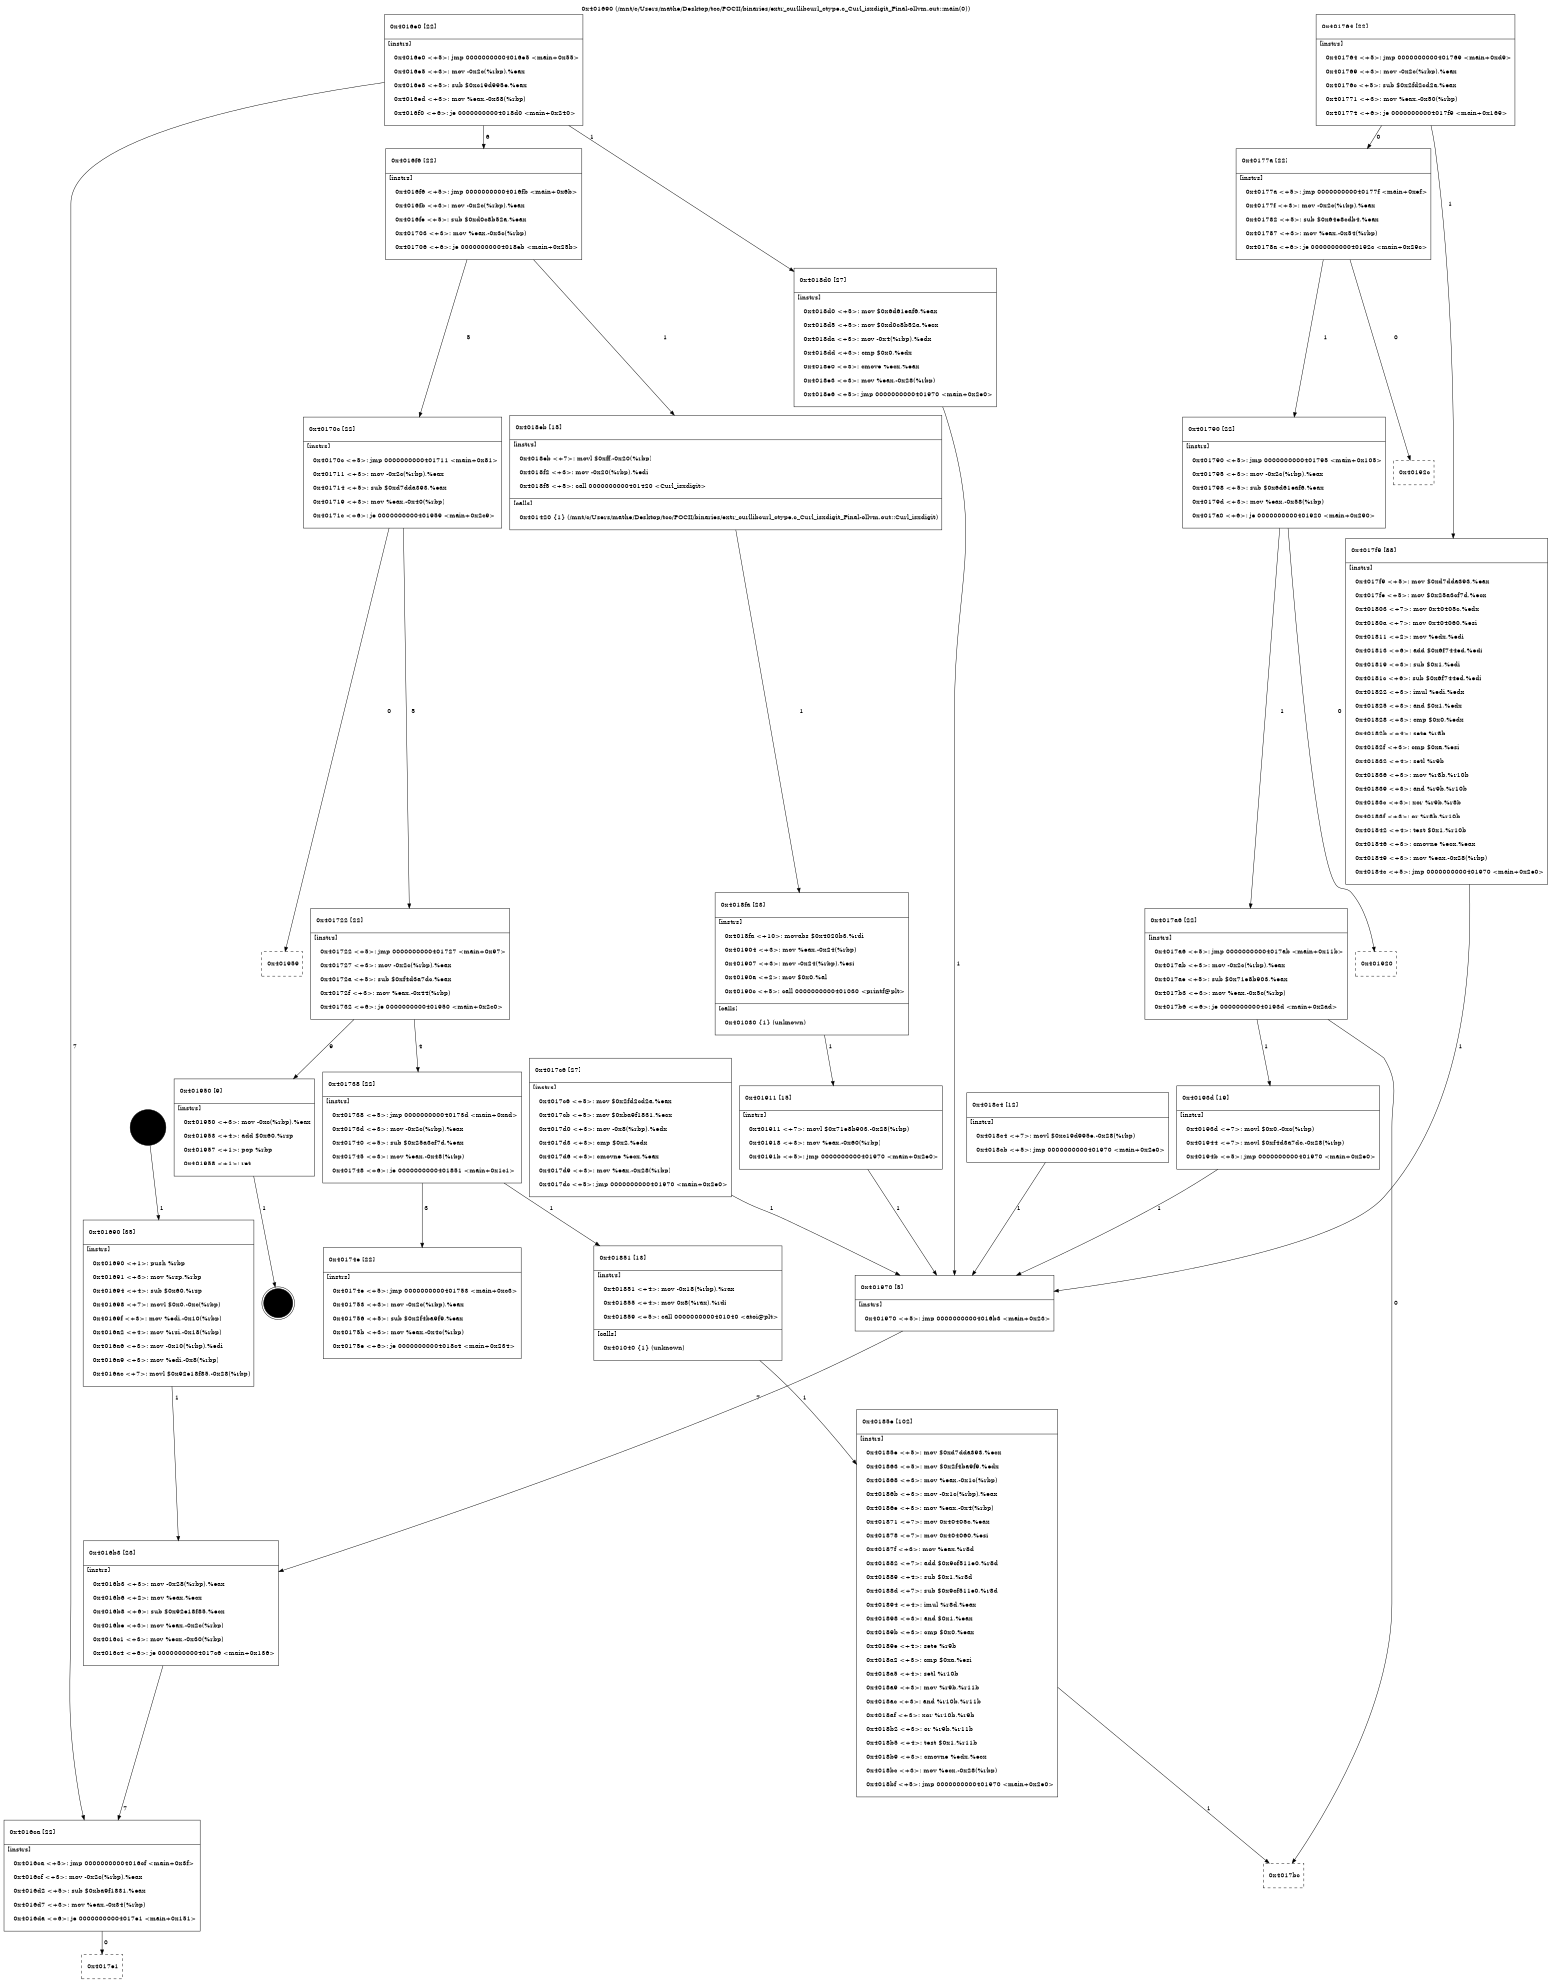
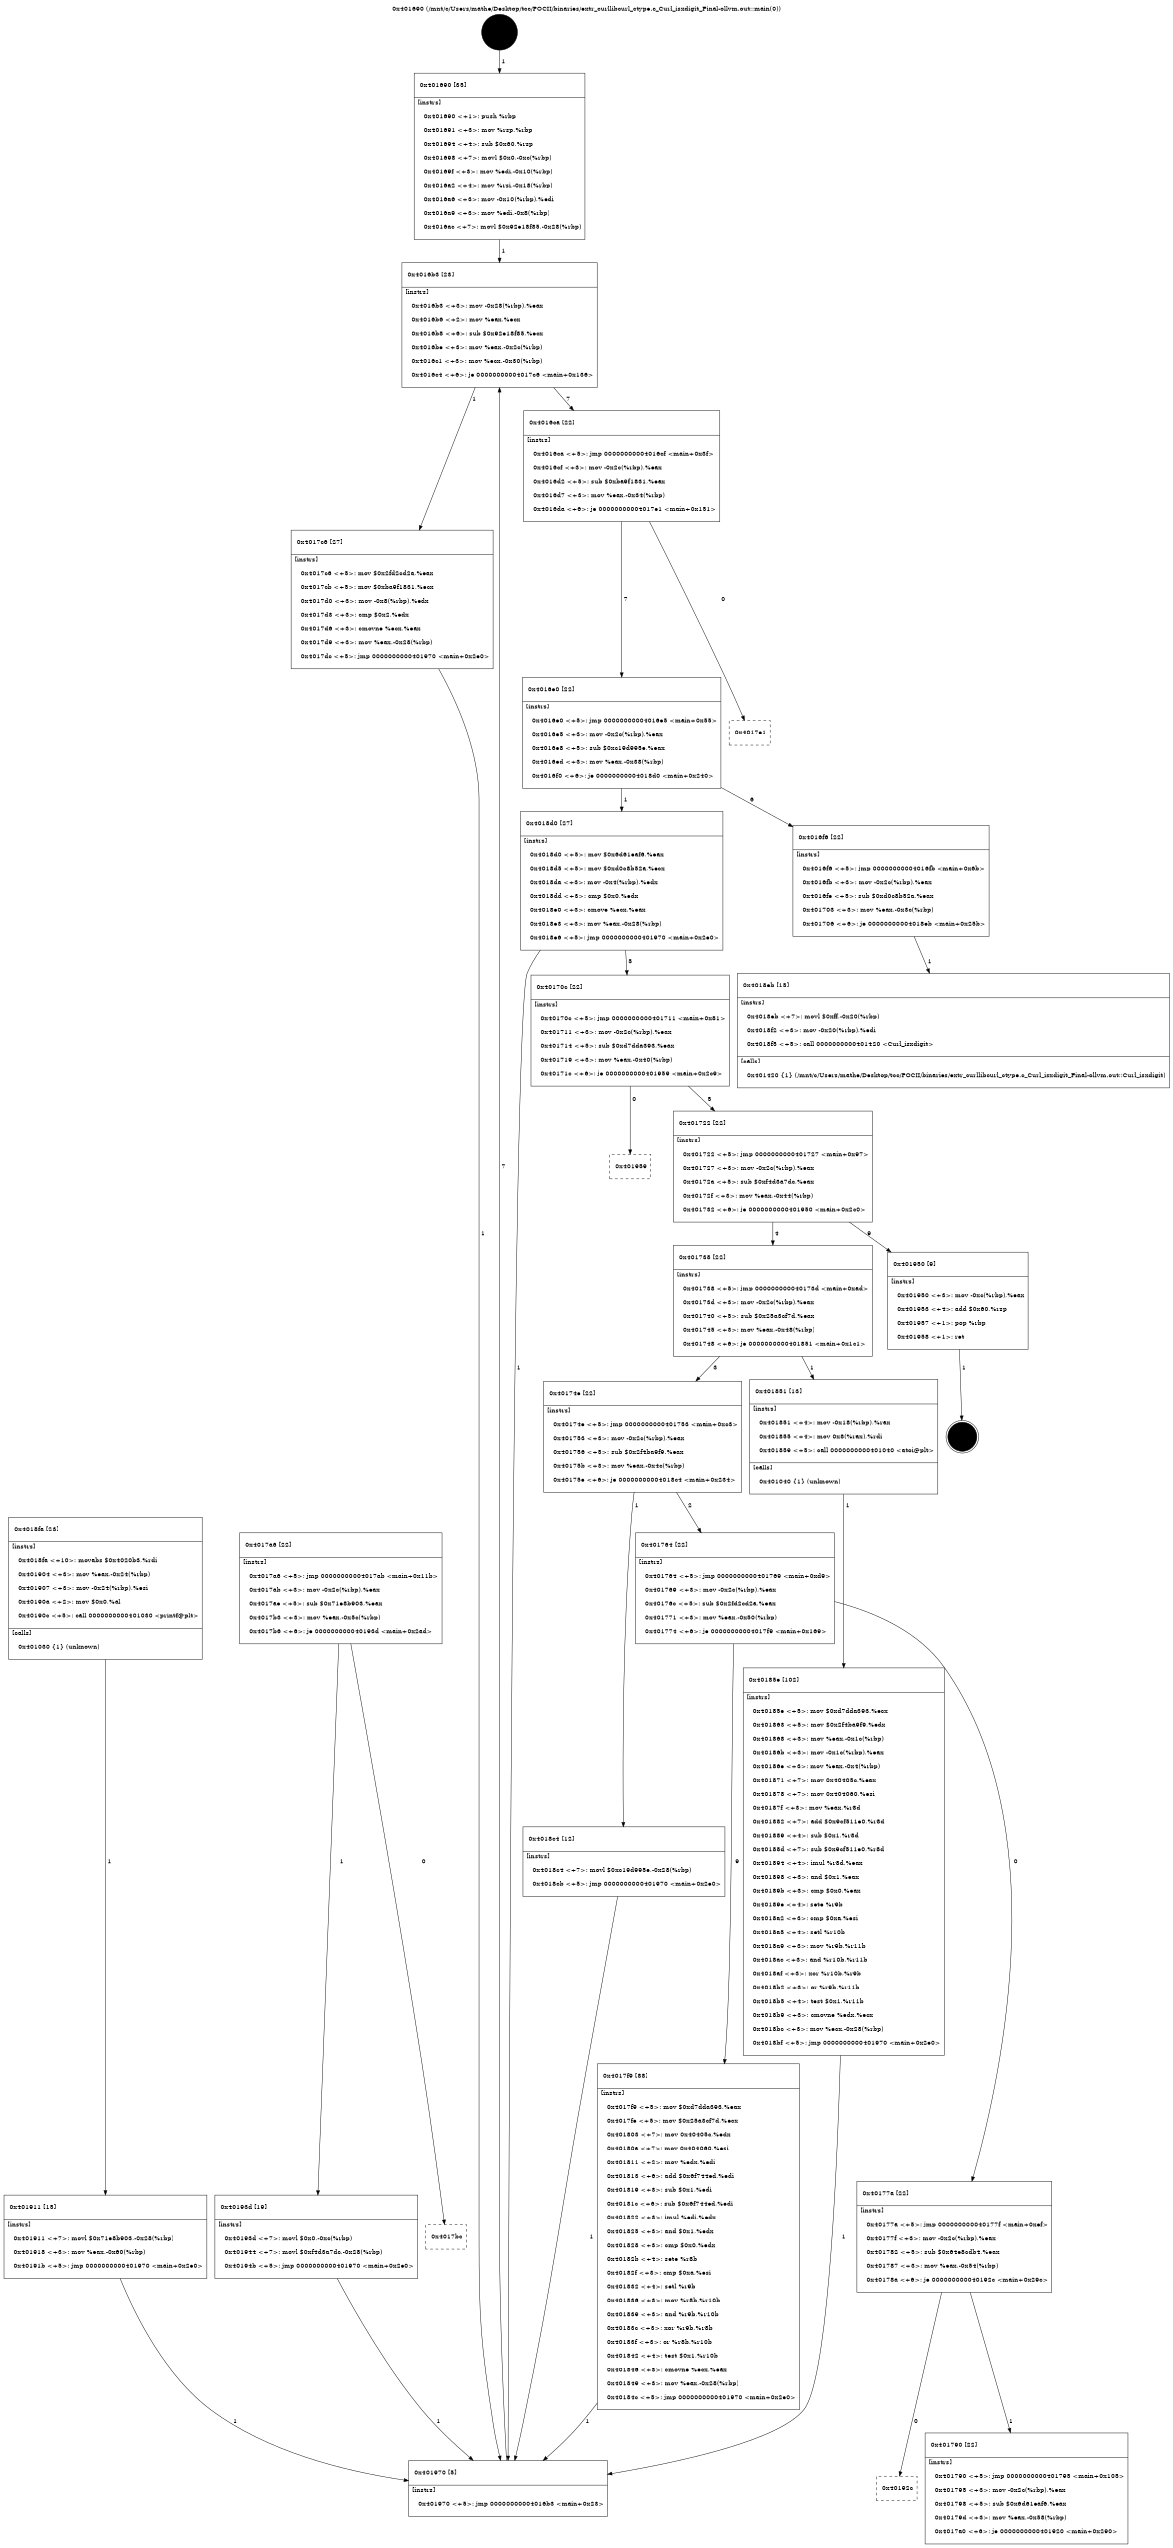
(1449, 204) -> (736, 1862)
(444, 336) -> (626, 960)
none -> (448, 457)
(767, 709) -> none
(1265, 716) -> none
(71, 835) -> (622, 597)
(1376, 964) -> none
none -> (688, 1511)
none -> (625, 1657)
(1162, 1774) -> (822, 2336)
